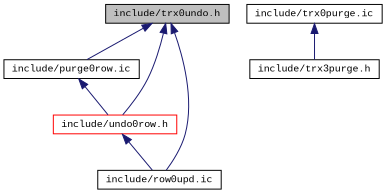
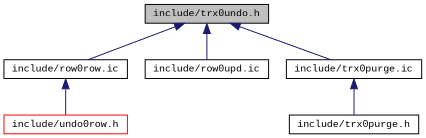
(72, 69) -> (66, 69)
(315, 69) -> (354, 124)
(149, 77) -> (285, 43)
(141, 156) -> none
